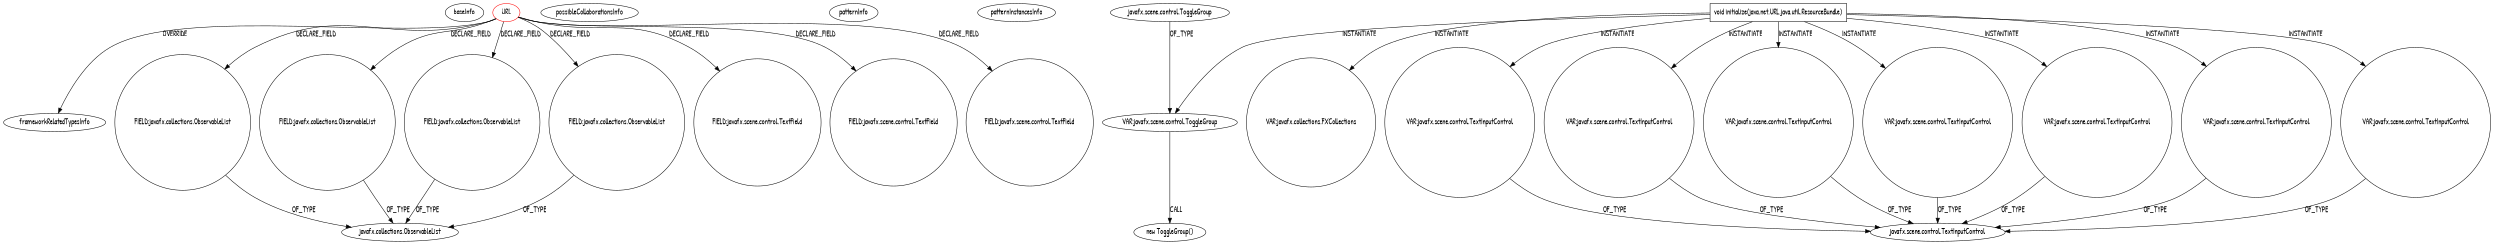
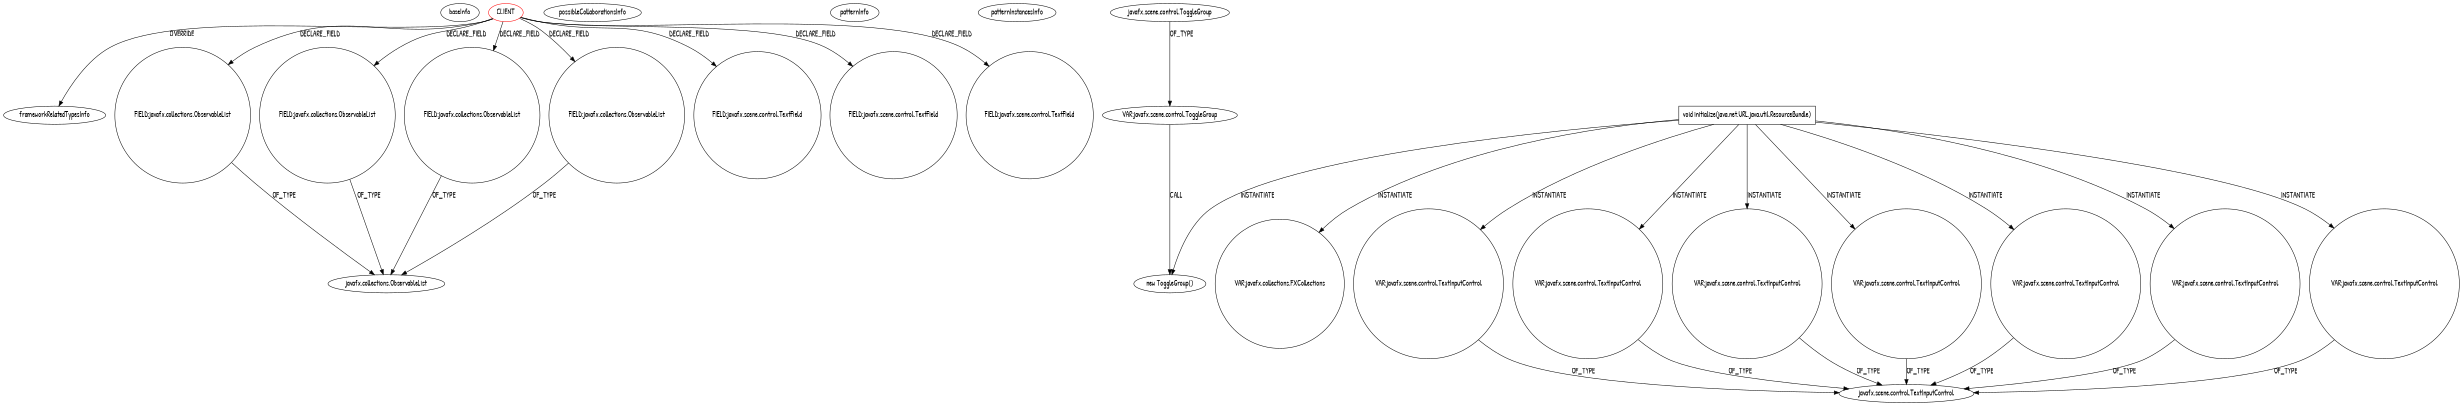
(506, 13) -> (506, 13)
(1431, 25) -> (1405, 152)
